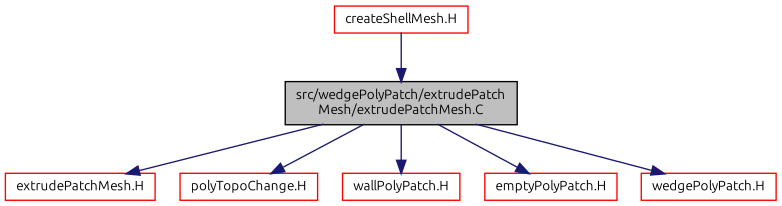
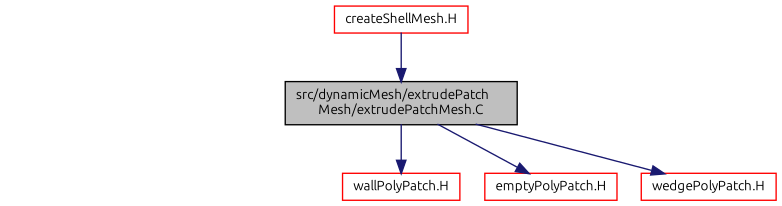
(401, 103) -> (401, 103)
(80, 187) -> none
(249, 187) -> none
